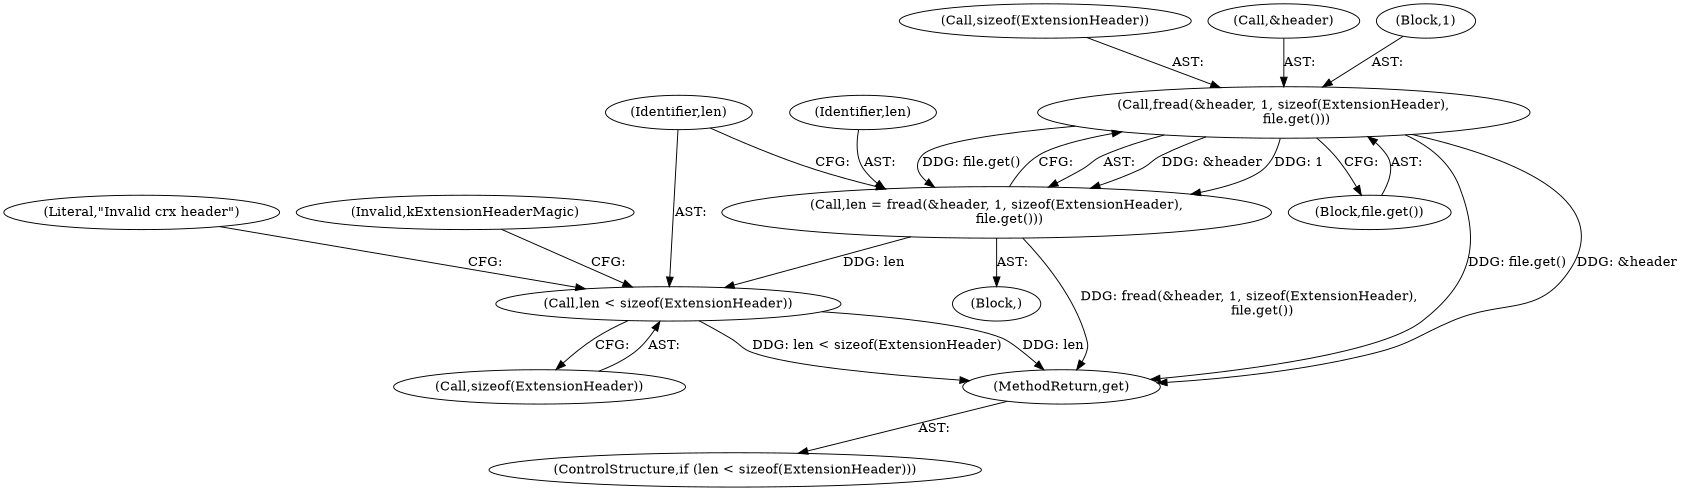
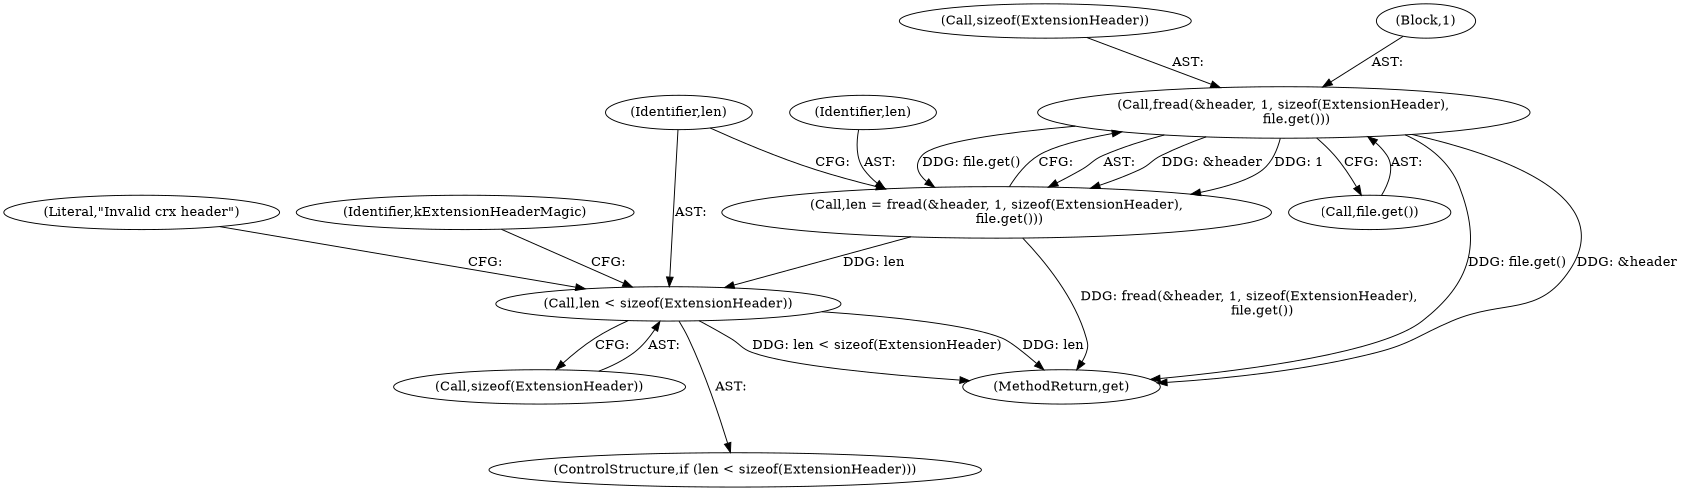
(1284, 21) -> none
(465, 212) -> (465, 212)
(1370, 212) -> (1370, 212)
(997, 304) -> none
(907, 426) -> (706, 381)
